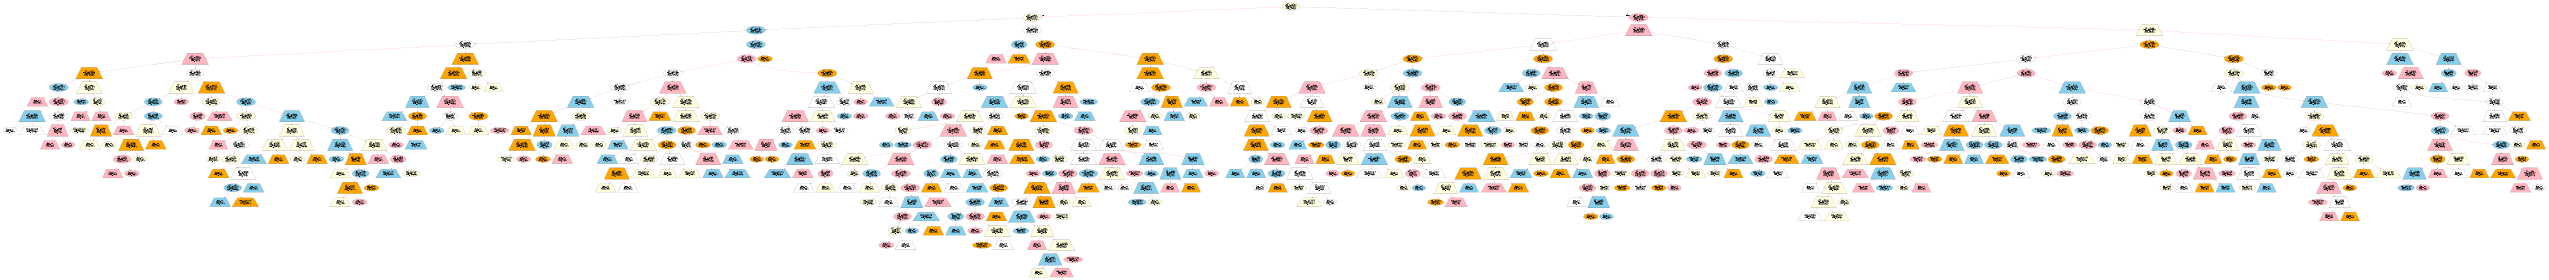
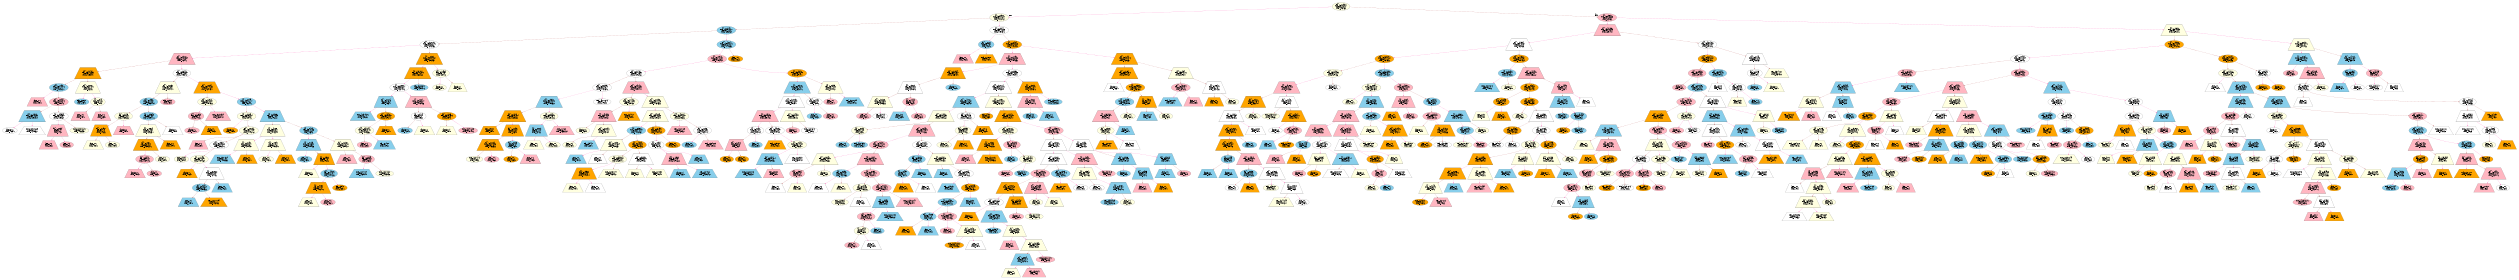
(1133, 145) -> (1107, 145)
(2458, 174) -> none
